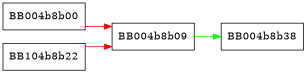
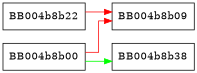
(204, 37) -> (95, 61)
(44, 57) -> (44, 16)
